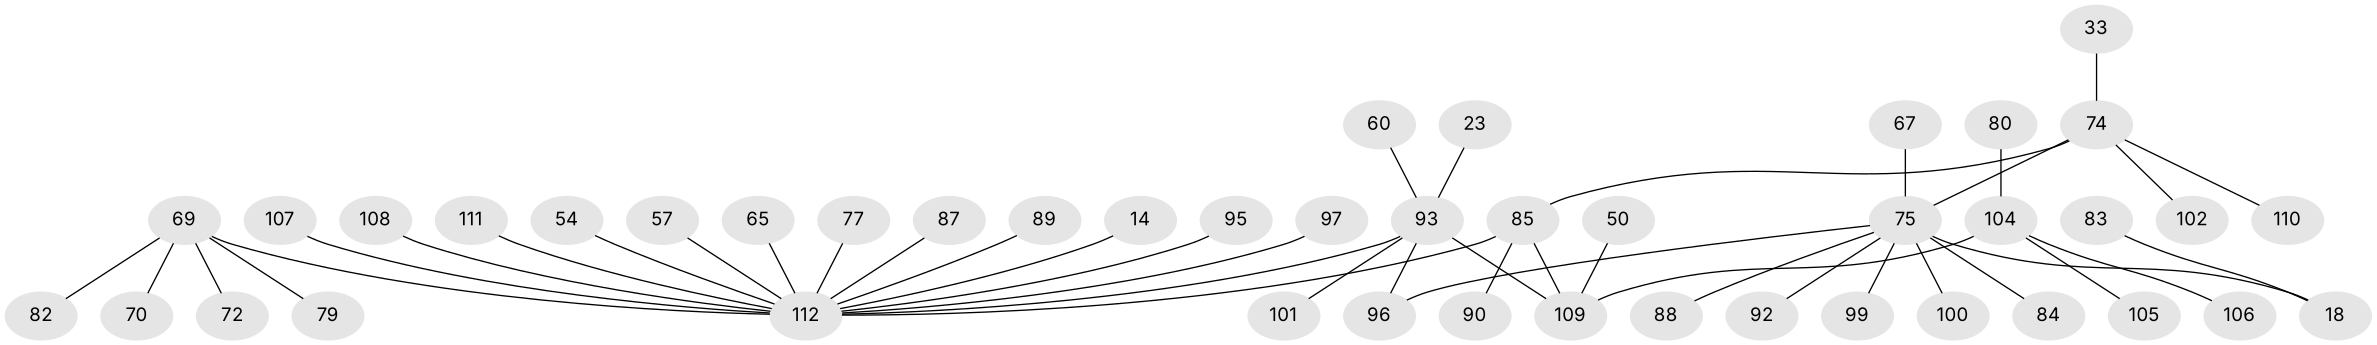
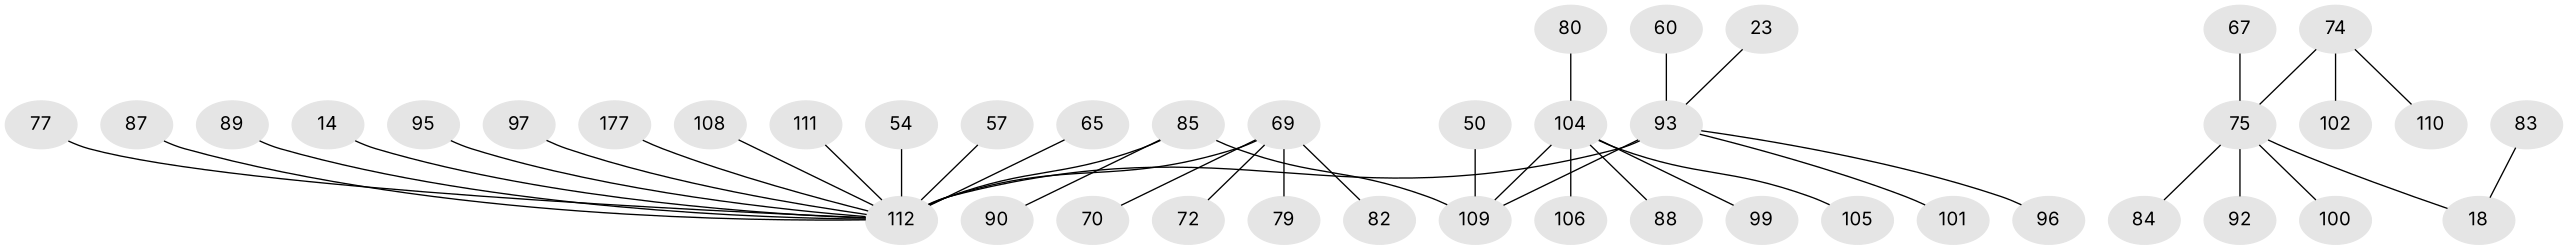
(2097, 29) -> none
(1810, 173) -> none
(280, 220) -> (615, 125)
(1637, 254) -> none
(1797, 260) -> (1618, 172)
(1881, 270) -> (1666, 173)
